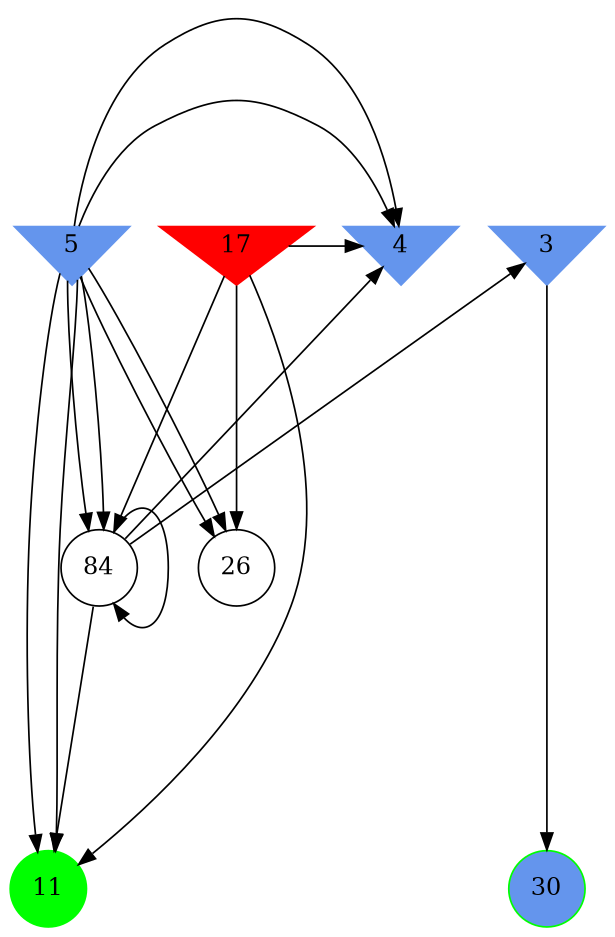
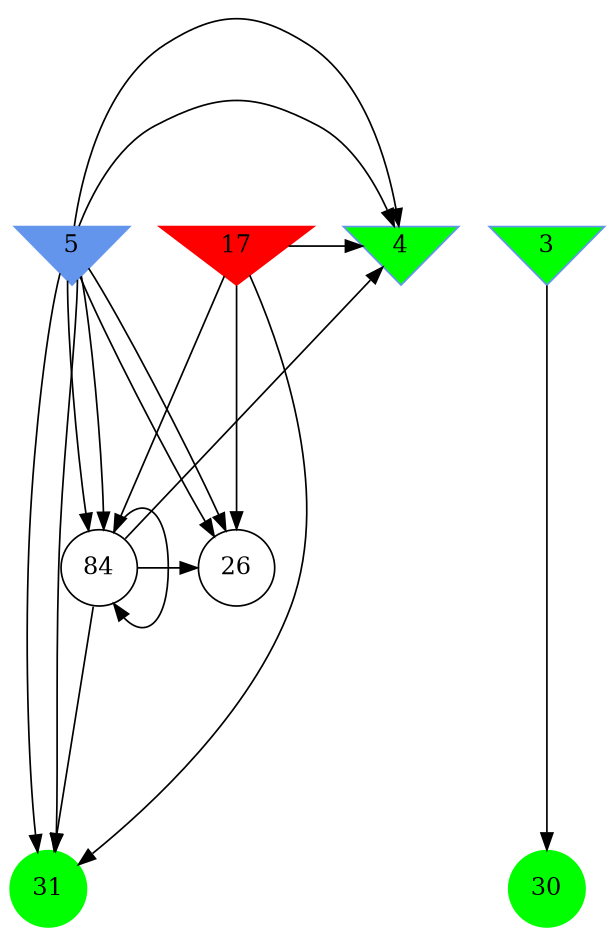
(401, 246) -> (401, 246)
(547, 246) -> (547, 246)
(320, 409) -> (158, 568)
(48, 889) -> (48, 889)
(547, 889) -> (547, 889)
